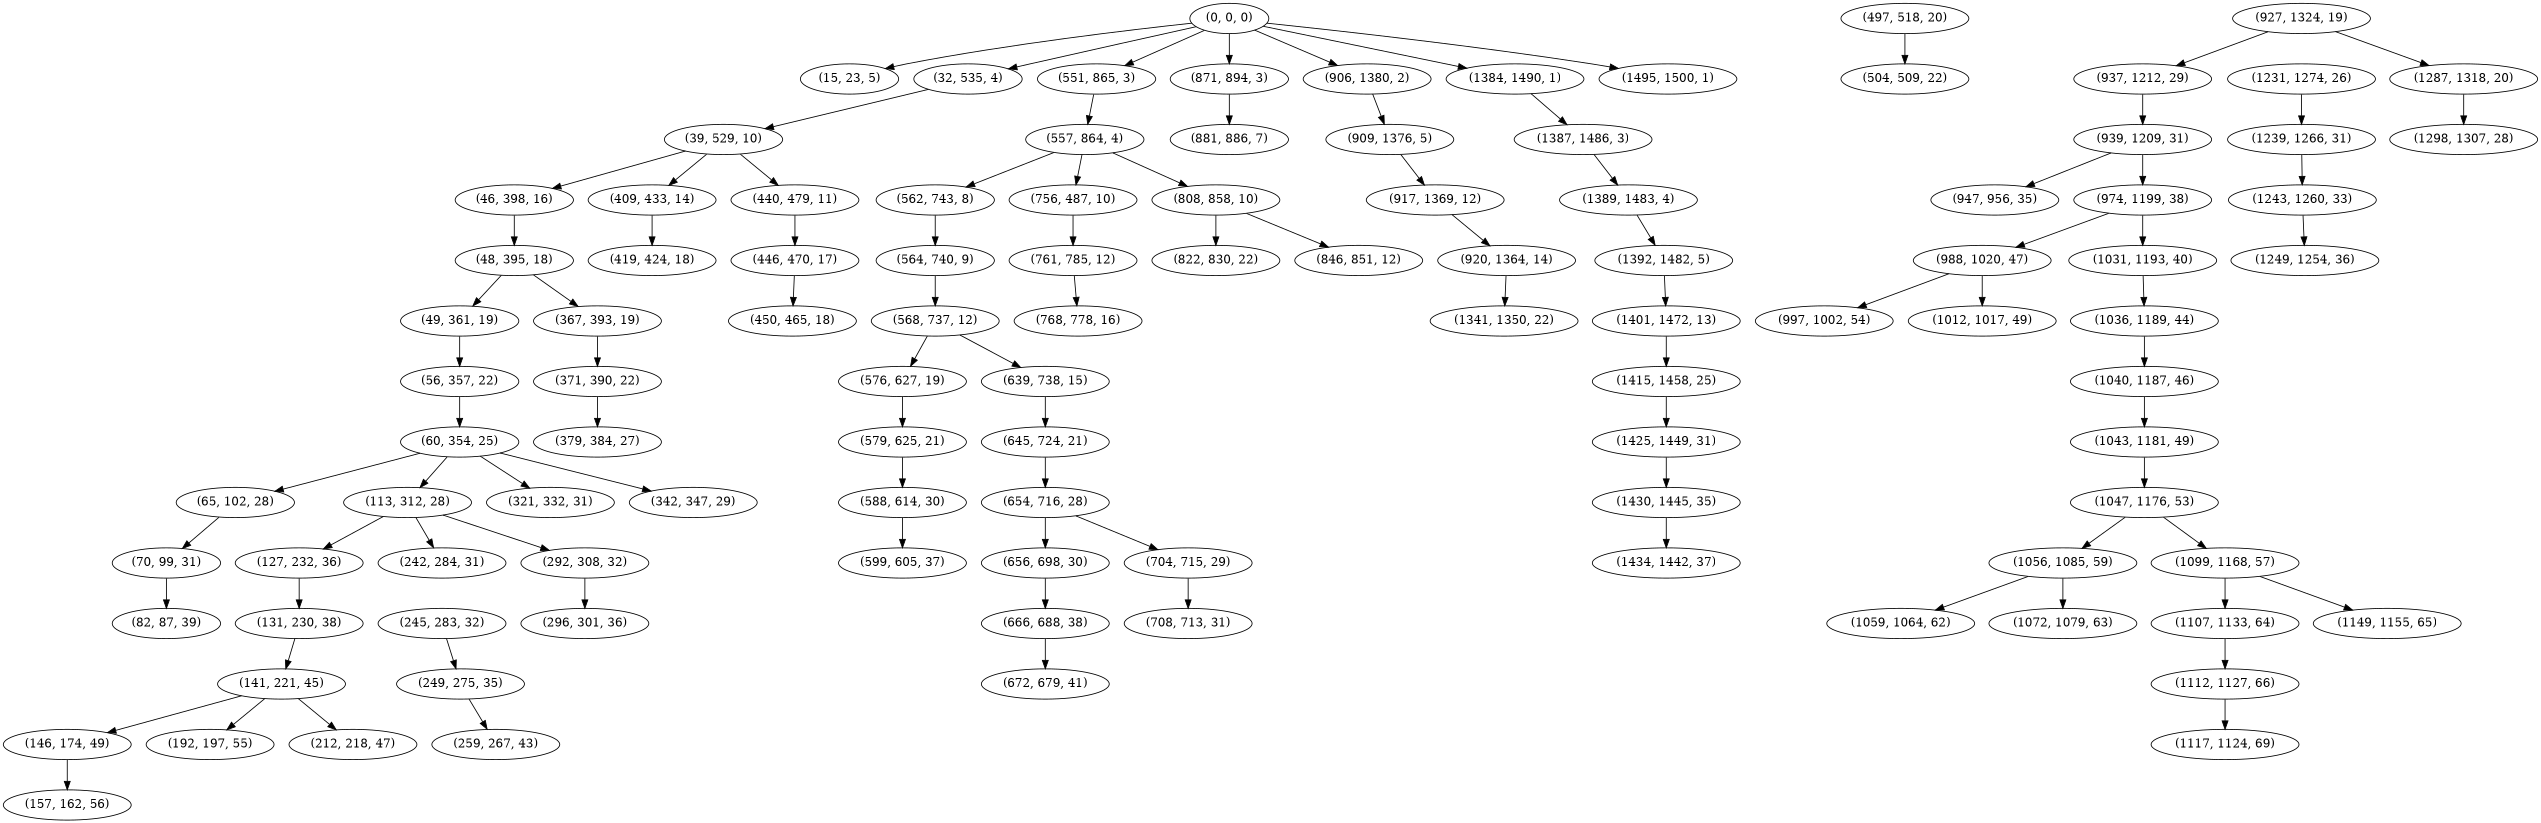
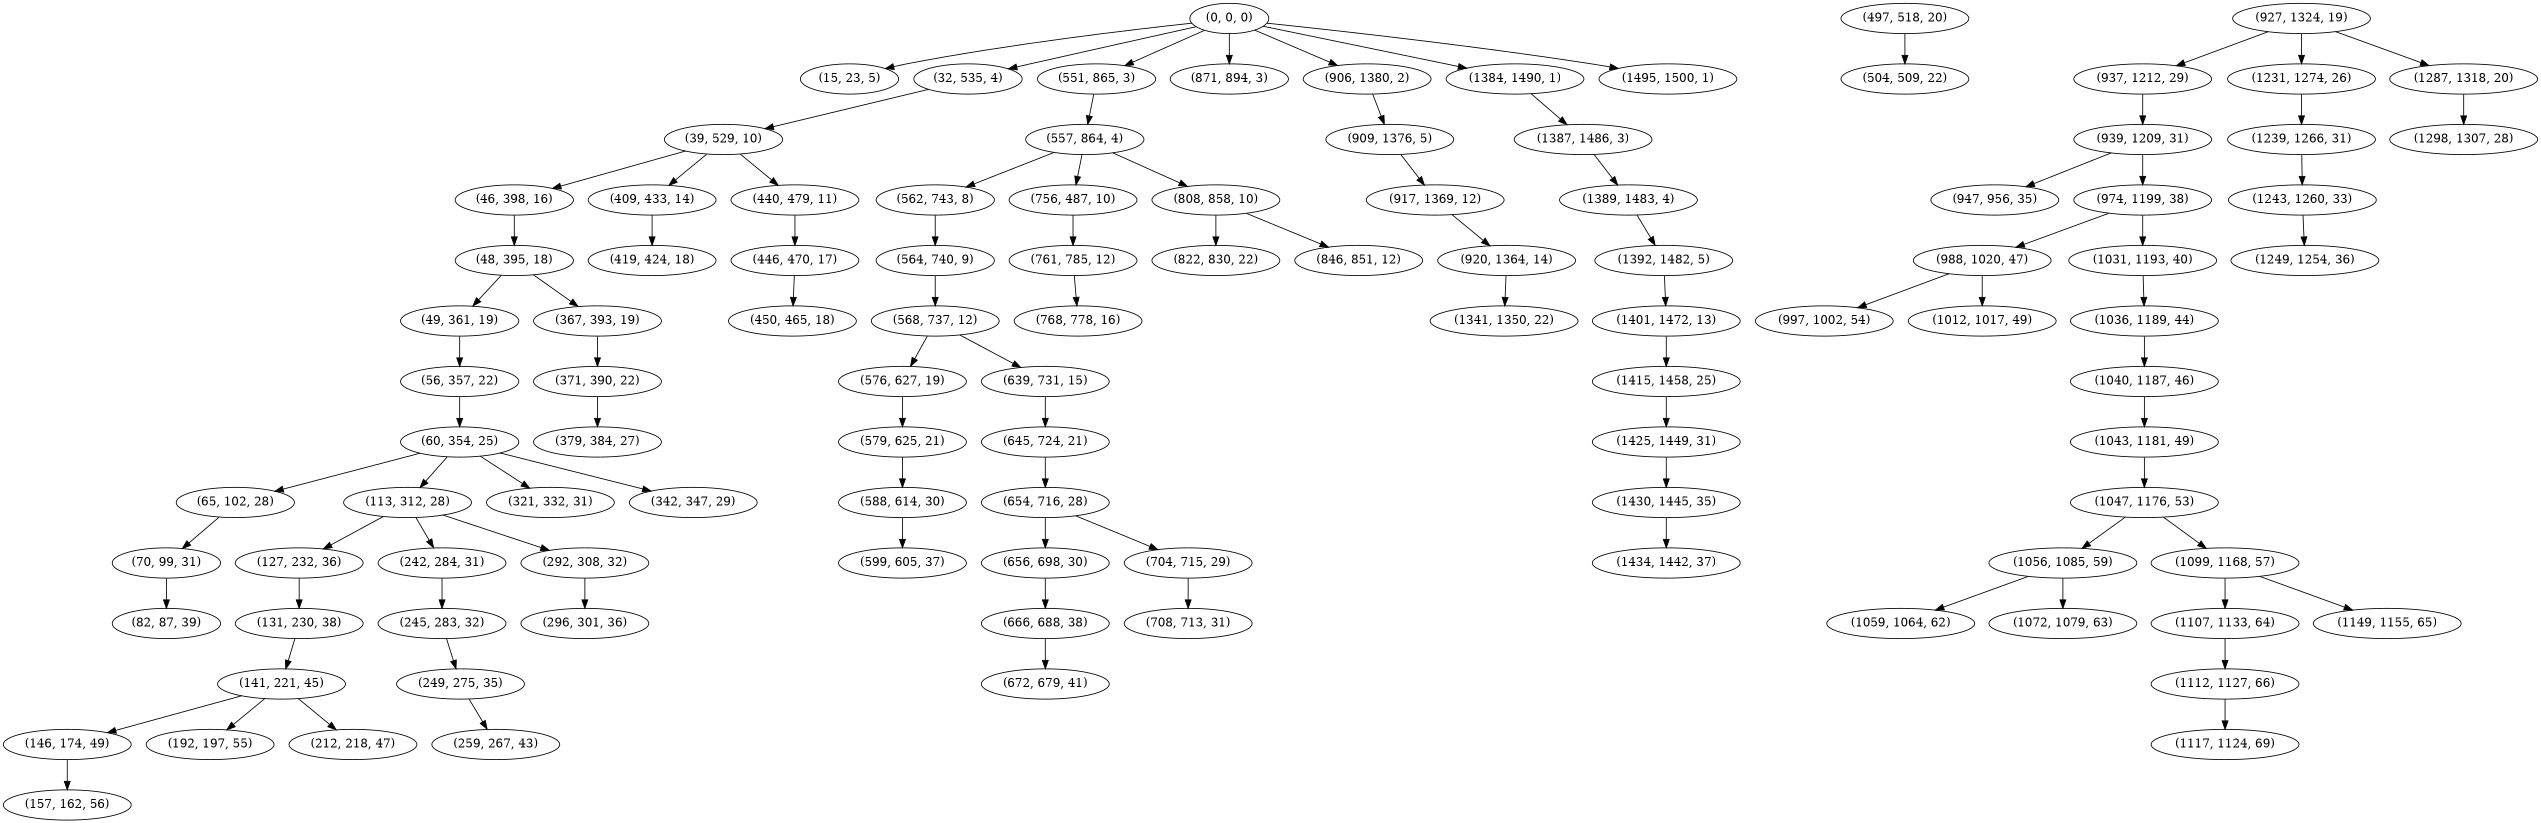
none -> (2302, 45)
(1229, 139) -> none
(1045, 381) -> (1045, 381)
none -> (442, 589)
